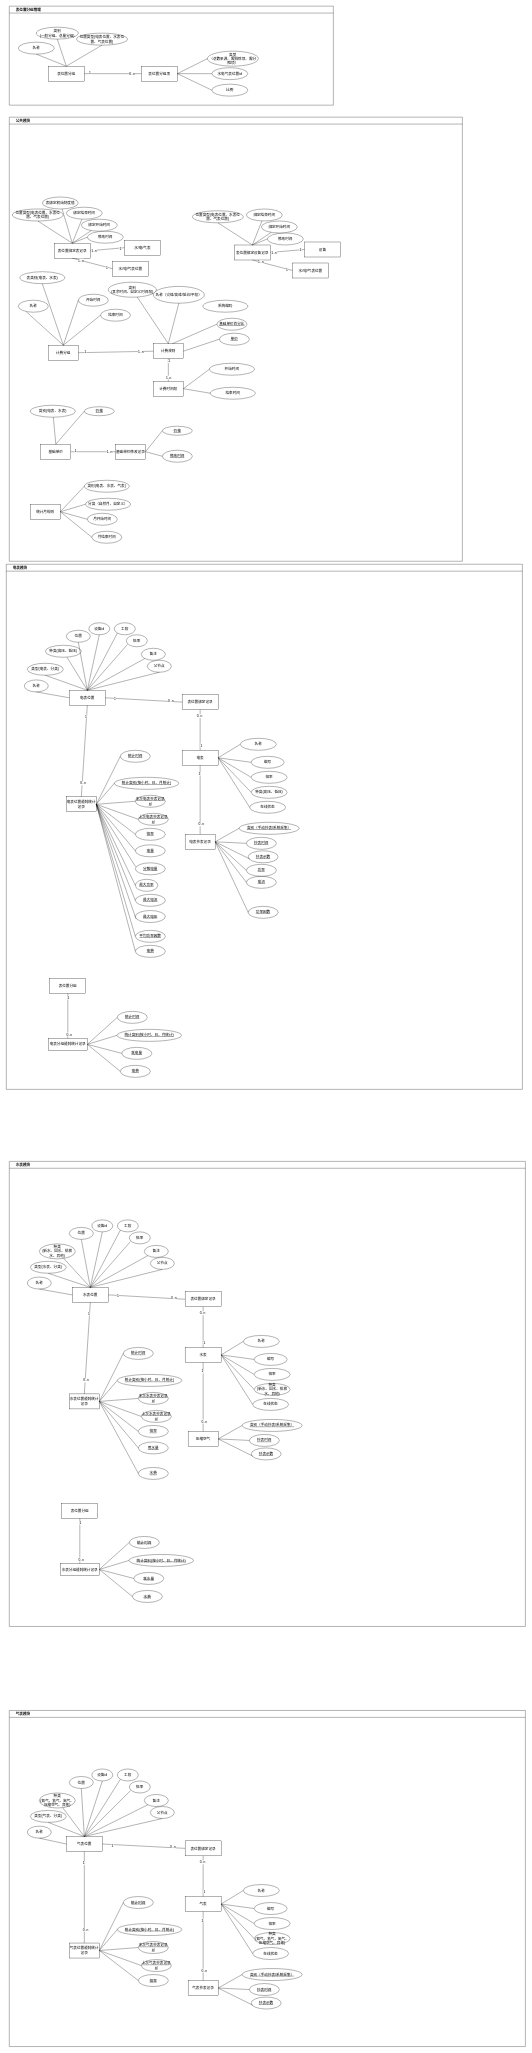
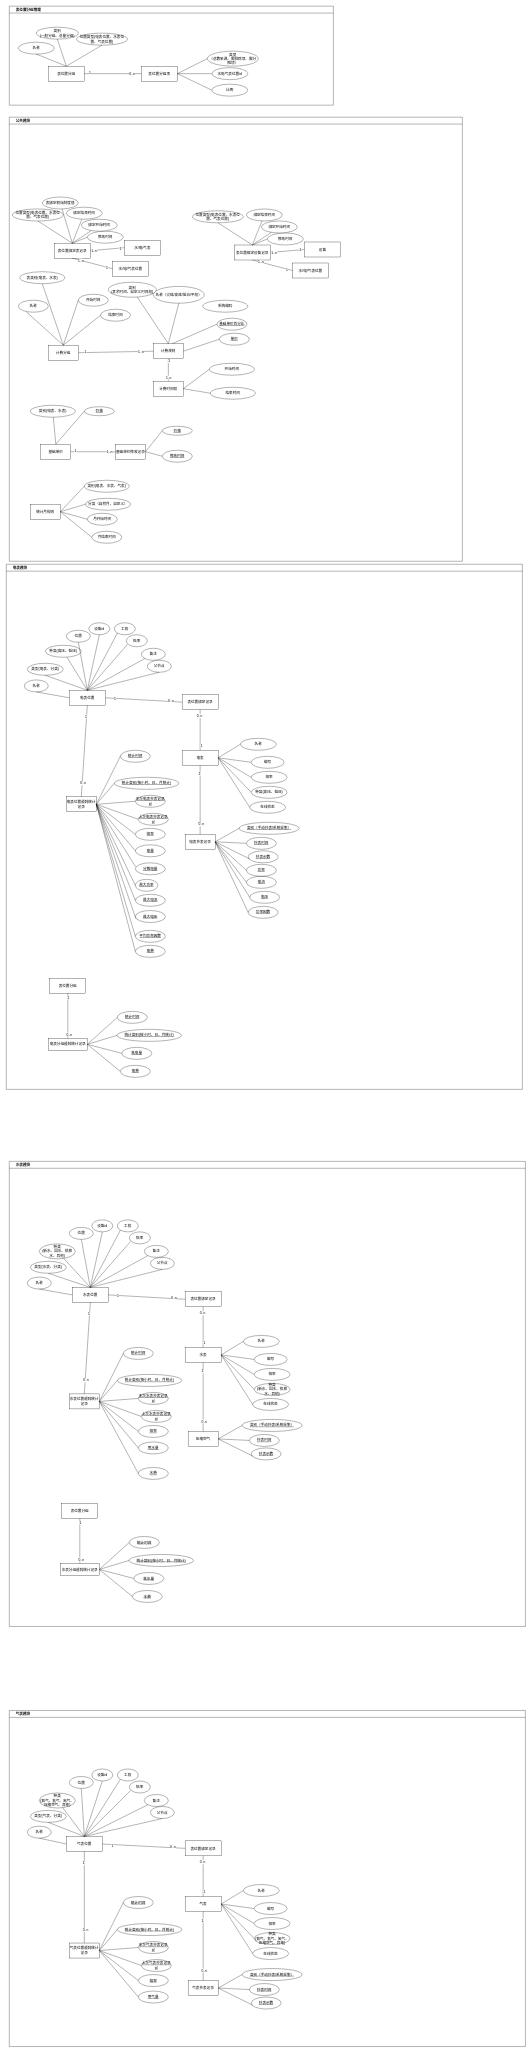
none -> (238, 878)
none -> (264, 897)
none -> (121, 1976)
none -> (153, 1997)
